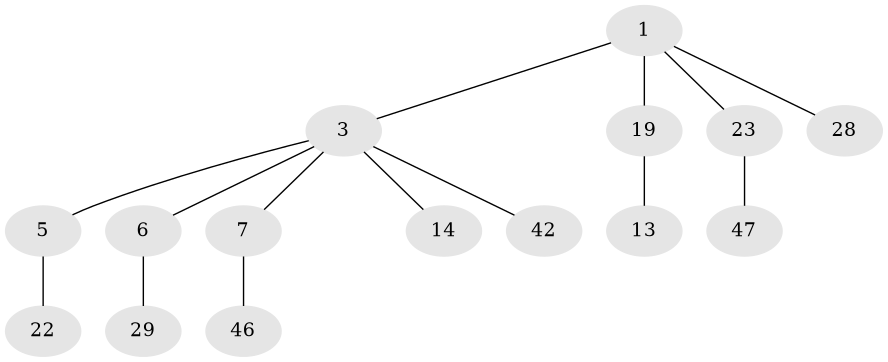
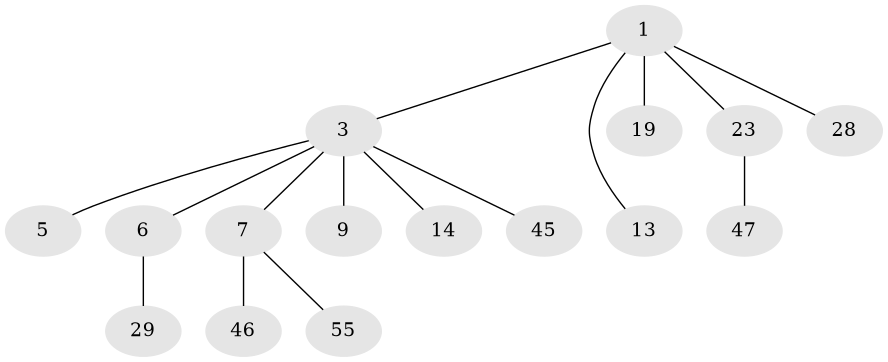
(644, 181) -> (589, 131)
none -> (344, 231)
(544, 231) -> (544, 231)
(43, 331) -> none
none -> (344, 331)
